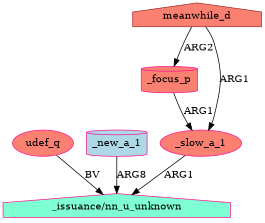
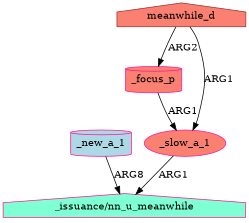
(43, 143) -> none
(117, 207) -> (124, 207)
